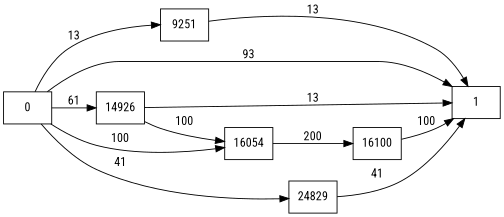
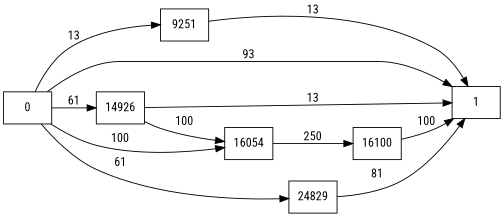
(313, 137) -> (313, 137)
(120, 163) -> (120, 163)
(377, 174) -> (377, 174)
